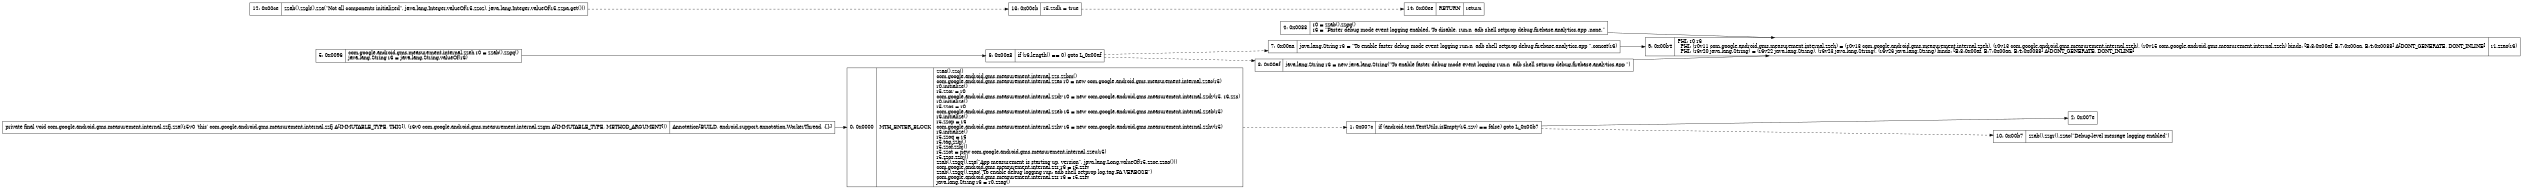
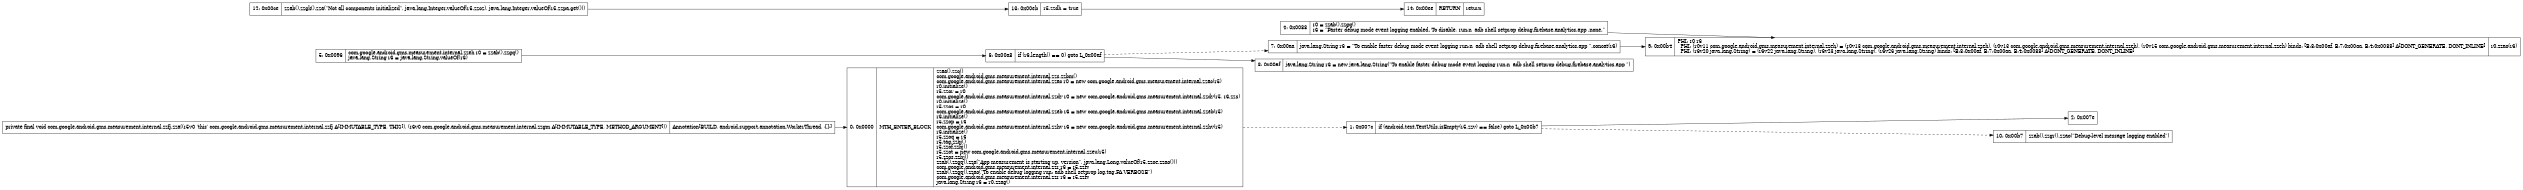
(796, 9) -> (796, 9)
(1241, 9) -> (1241, 9)
(2504, 47) -> (2504, 47)
(1700, 58) -> none
(1178, 59) -> (1178, 59)
